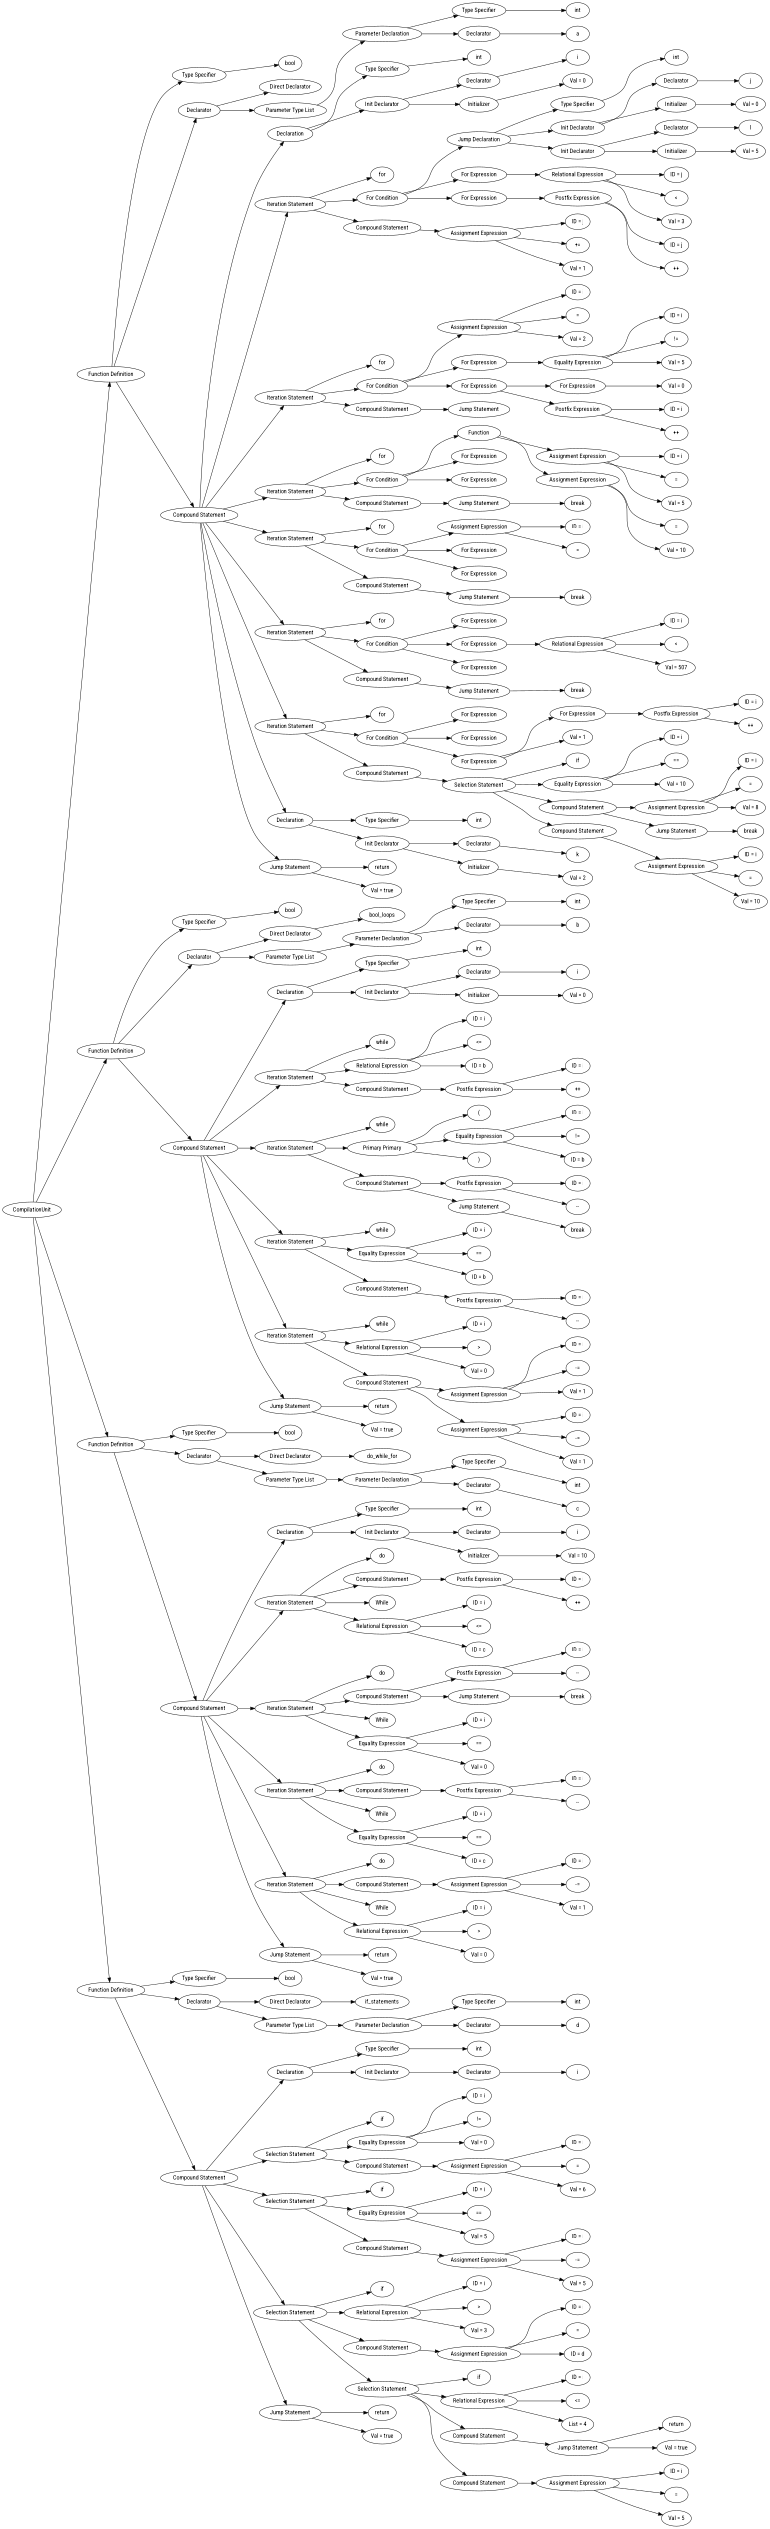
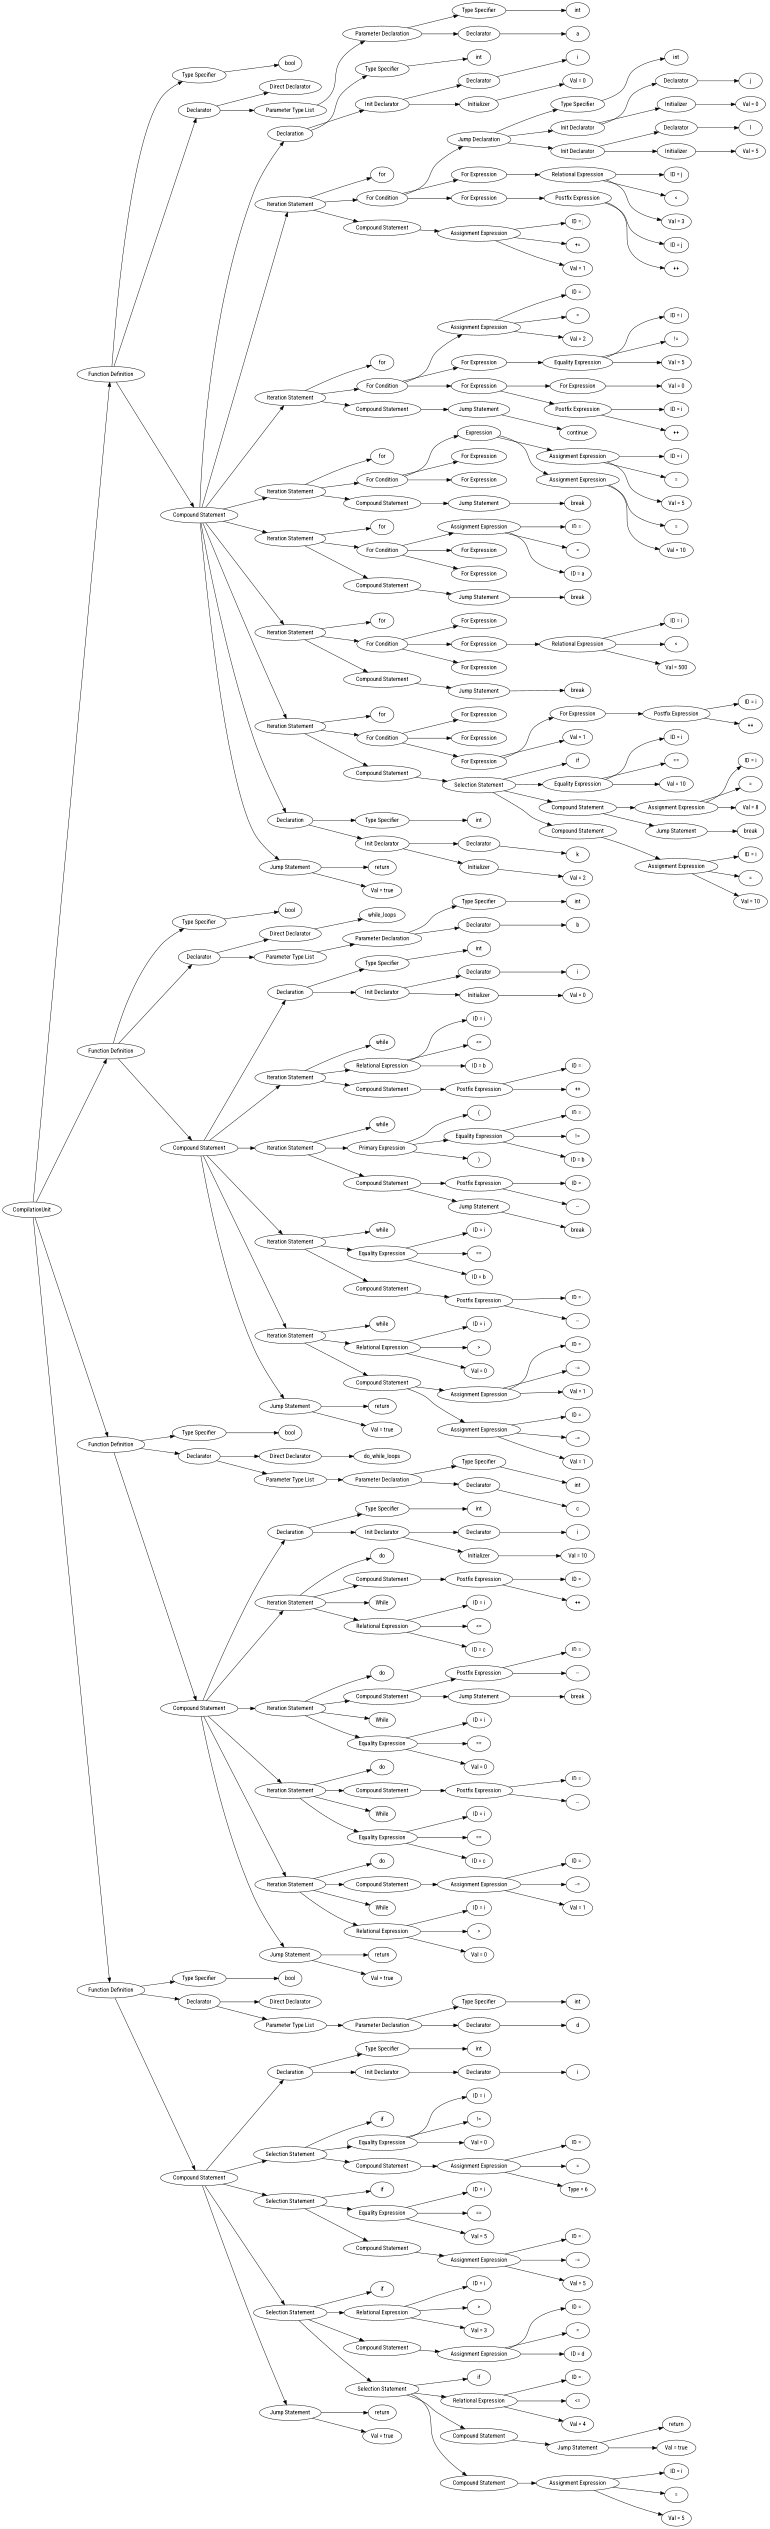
(479, 433) -> (479, 433)
none -> (578, 433)
none -> (578, 574)
(676, 668) -> (676, 668)
(382, 915) -> (382, 915)
(382, 1148) -> (382, 1148)
(382, 1456) -> (382, 1456)
(382, 2002) -> none
(578, 2190) -> (578, 2190)
(578, 2424) -> (578, 2424)
